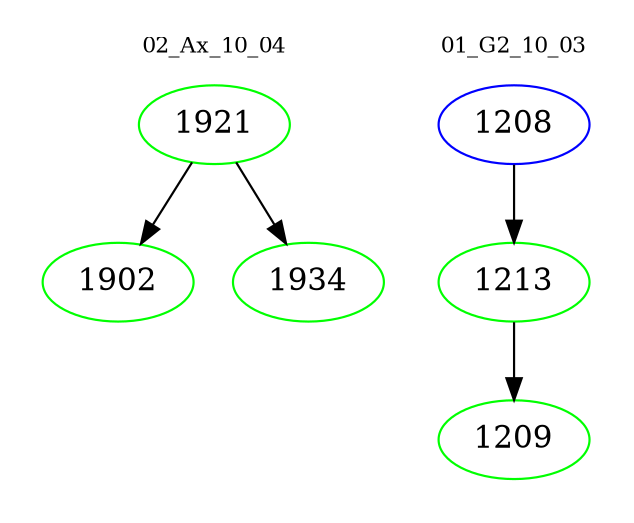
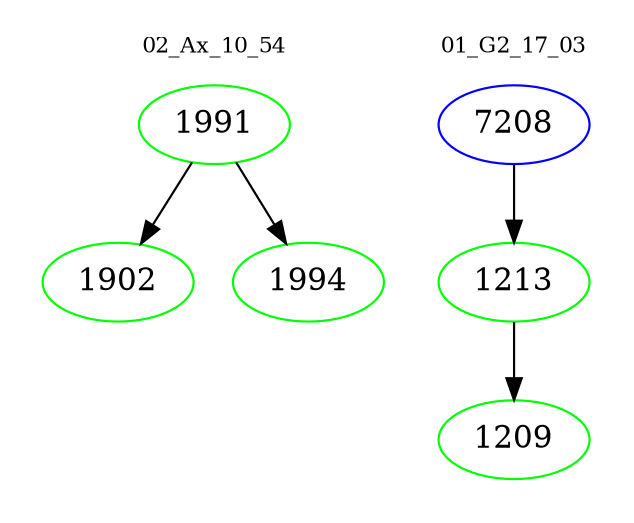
(214, 47) -> (214, 47)
(514, 47) -> (514, 47)
(214, 125) -> (214, 125)
(514, 125) -> (514, 125)
(308, 282) -> (308, 282)
